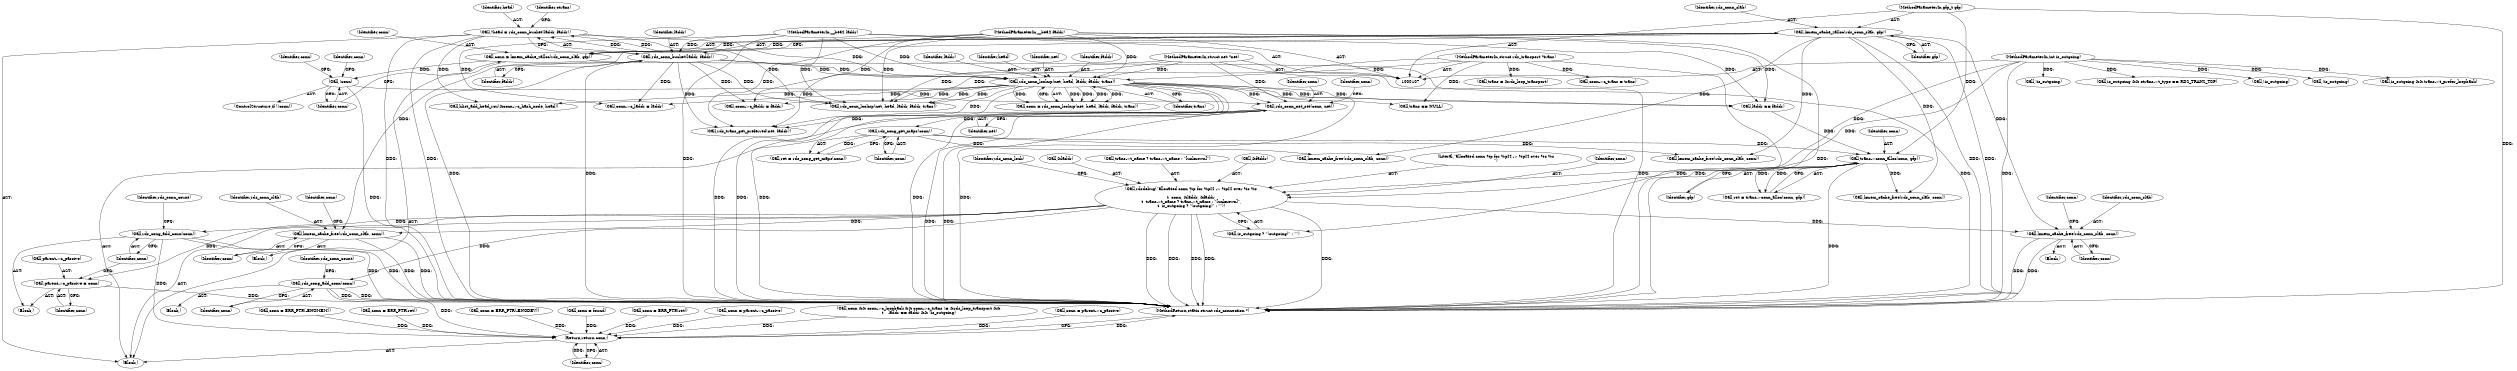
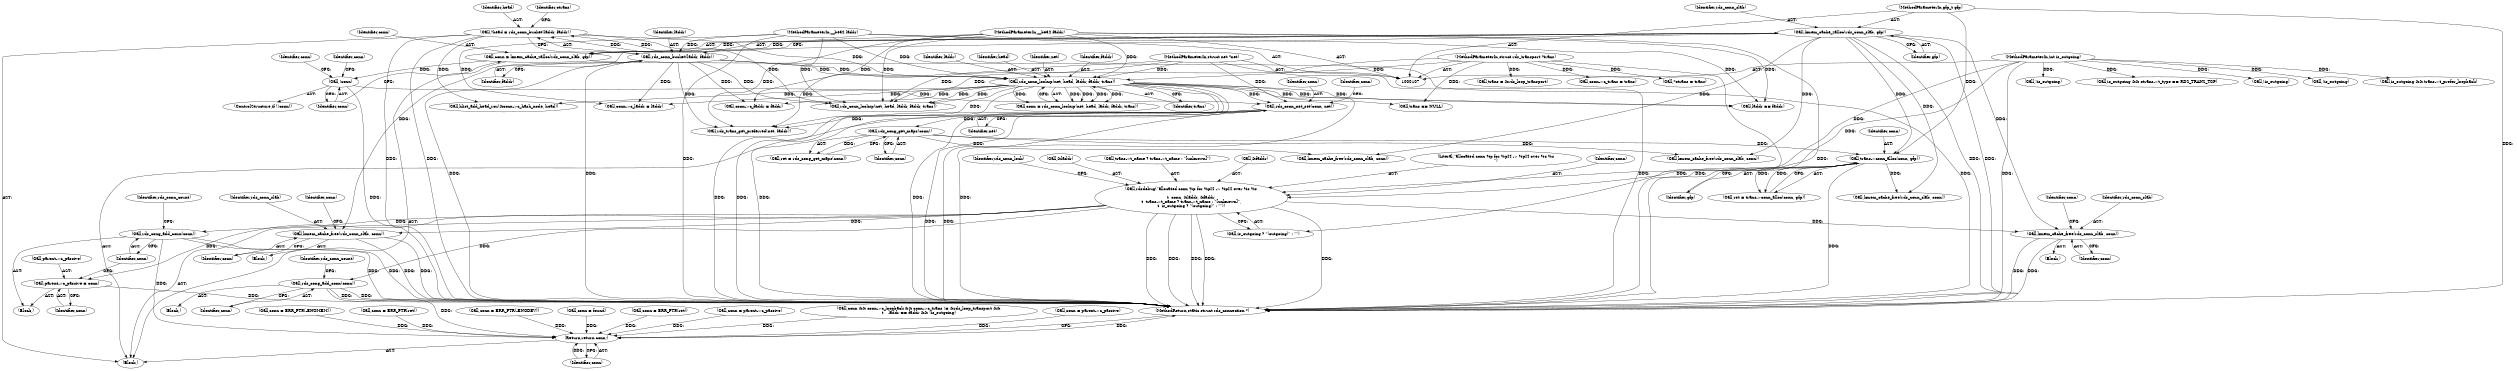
none -> (1685, 82)
(1816, 133) -> (1892, 91)
